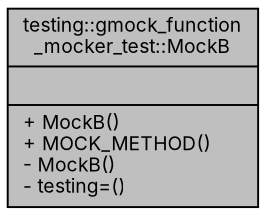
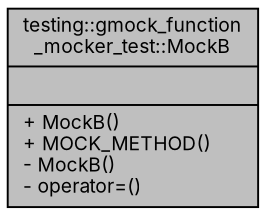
(75, 187) -> (83, 187)
